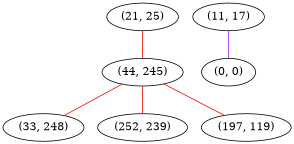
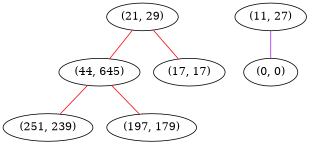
(143, 17) -> (142, 17)
(229, 17) -> (271, 17)
(143, 72) -> (99, 72)
none -> (189, 72)
(44, 127) -> none
(143, 127) -> (48, 127)
(246, 127) -> (152, 127)
